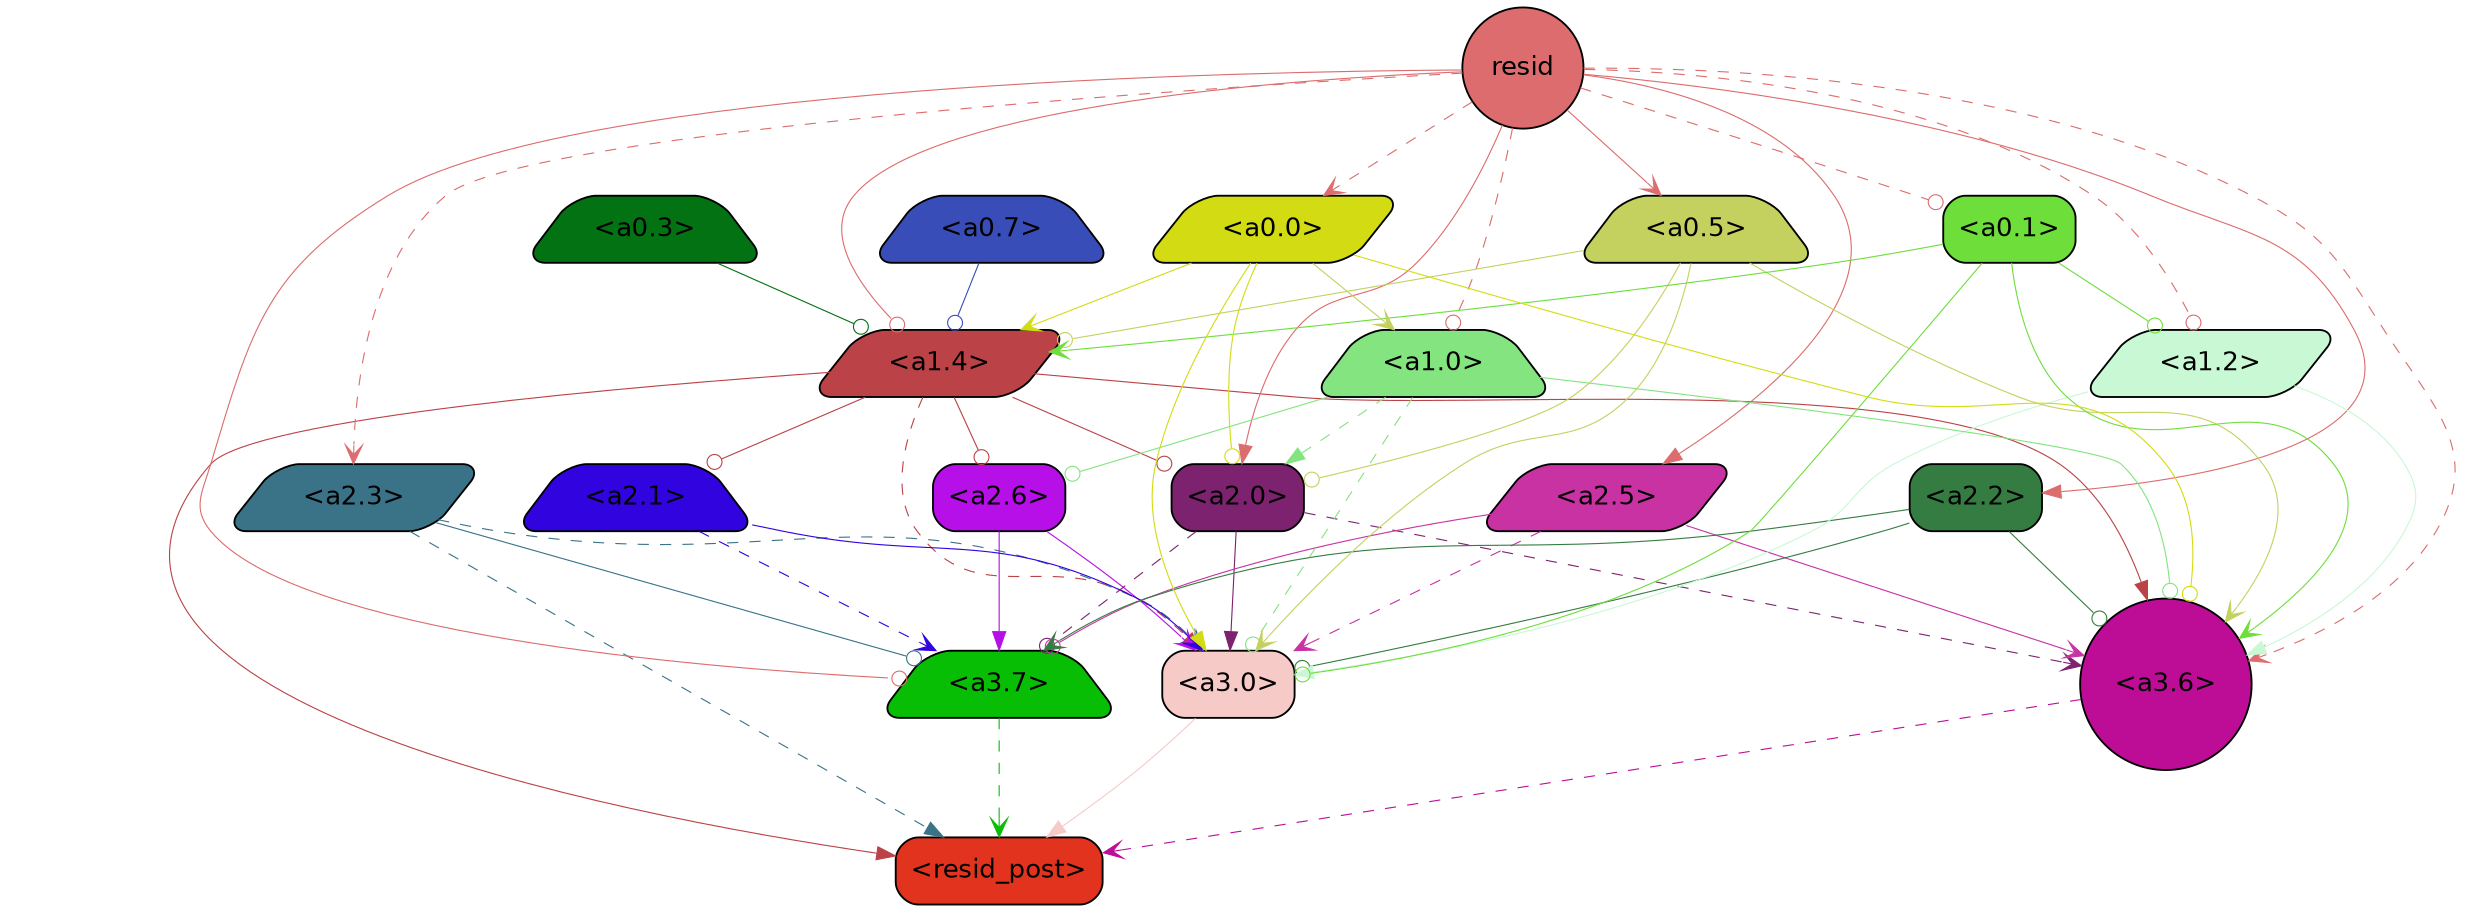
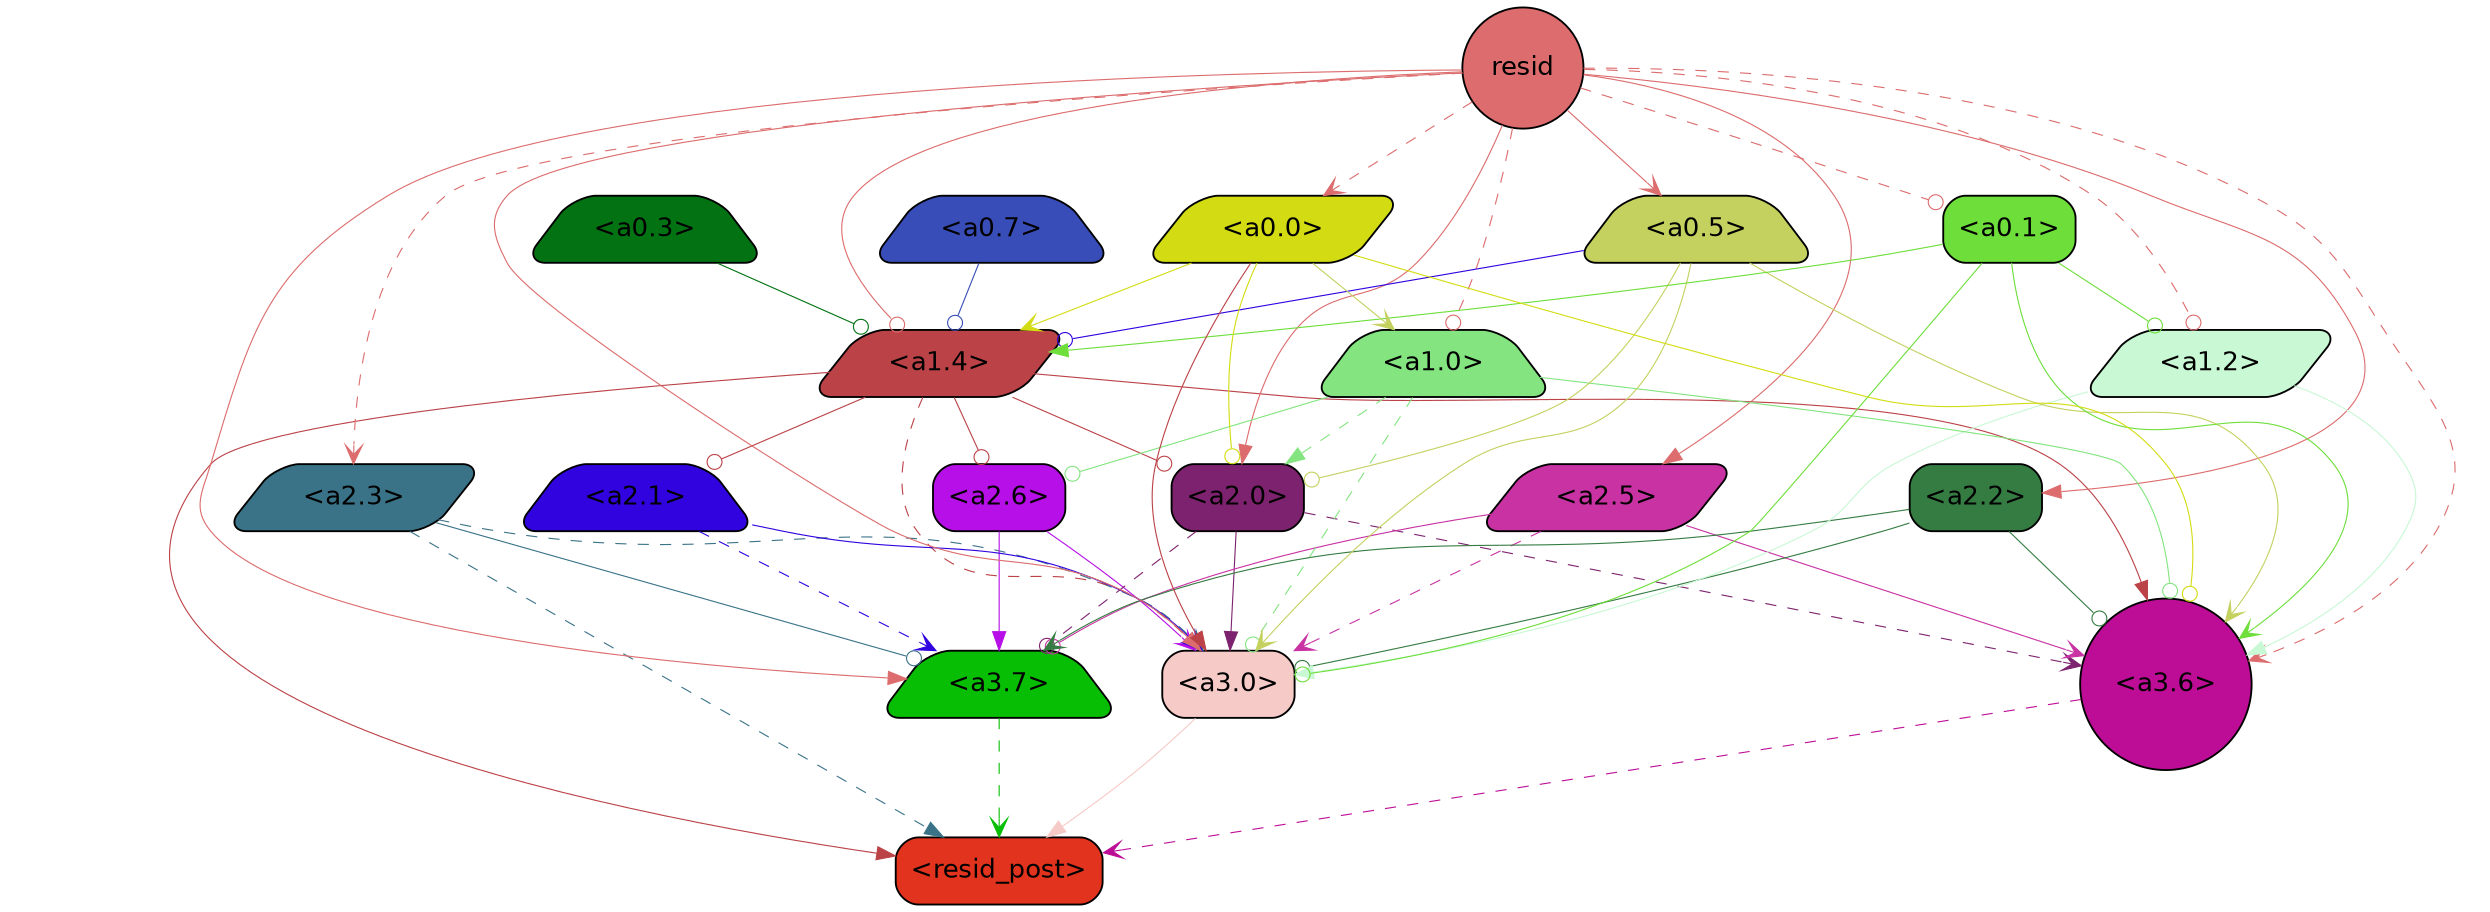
none -> (513, 193)
(380, 201) -> (380, 201)
(1316, 297) -> (1316, 297)
(1485, 307) -> (1485, 307)
(1164, 433) -> (1164, 433)
